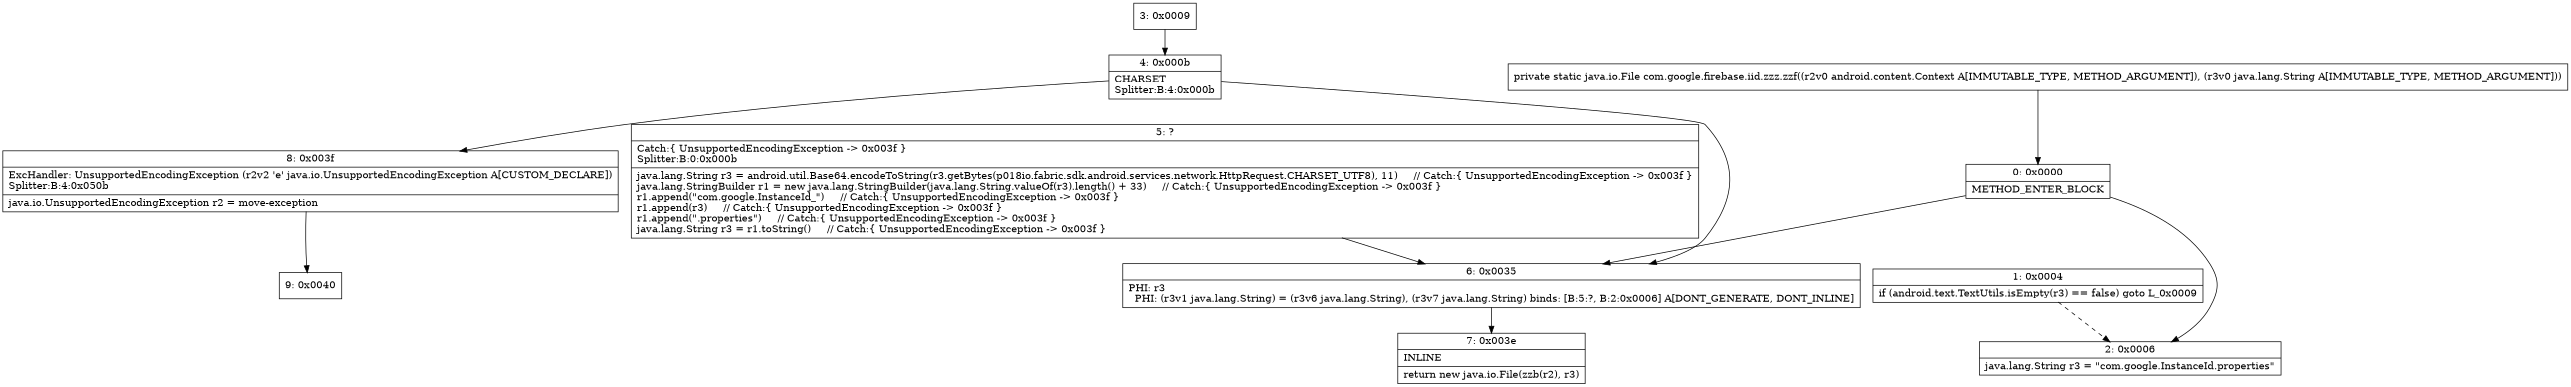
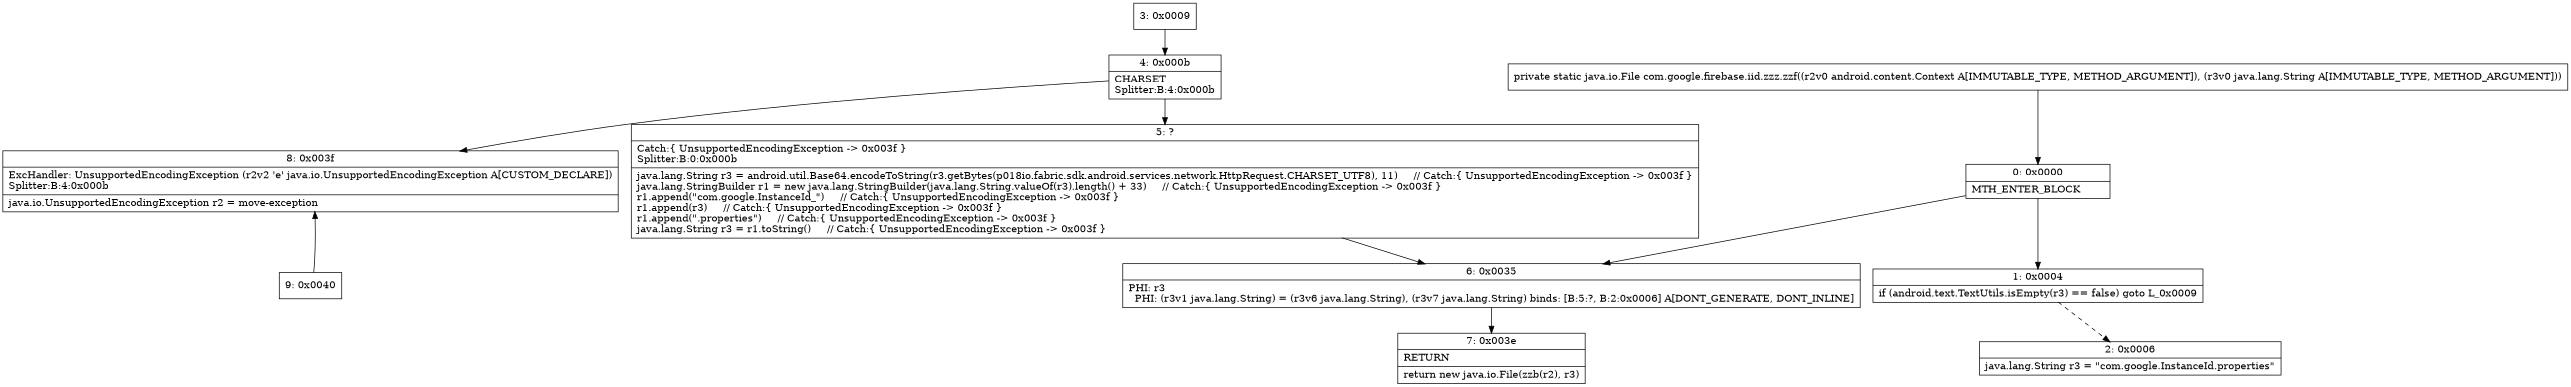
(1554, 107) -> (1165, 108)
(59, 186) -> (59, 186)
(2038, 189) -> (2026, 189)
(306, 239) -> (315, 246)
(2201, 252) -> (2038, 230)
(1423, 358) -> (1427, 358)
